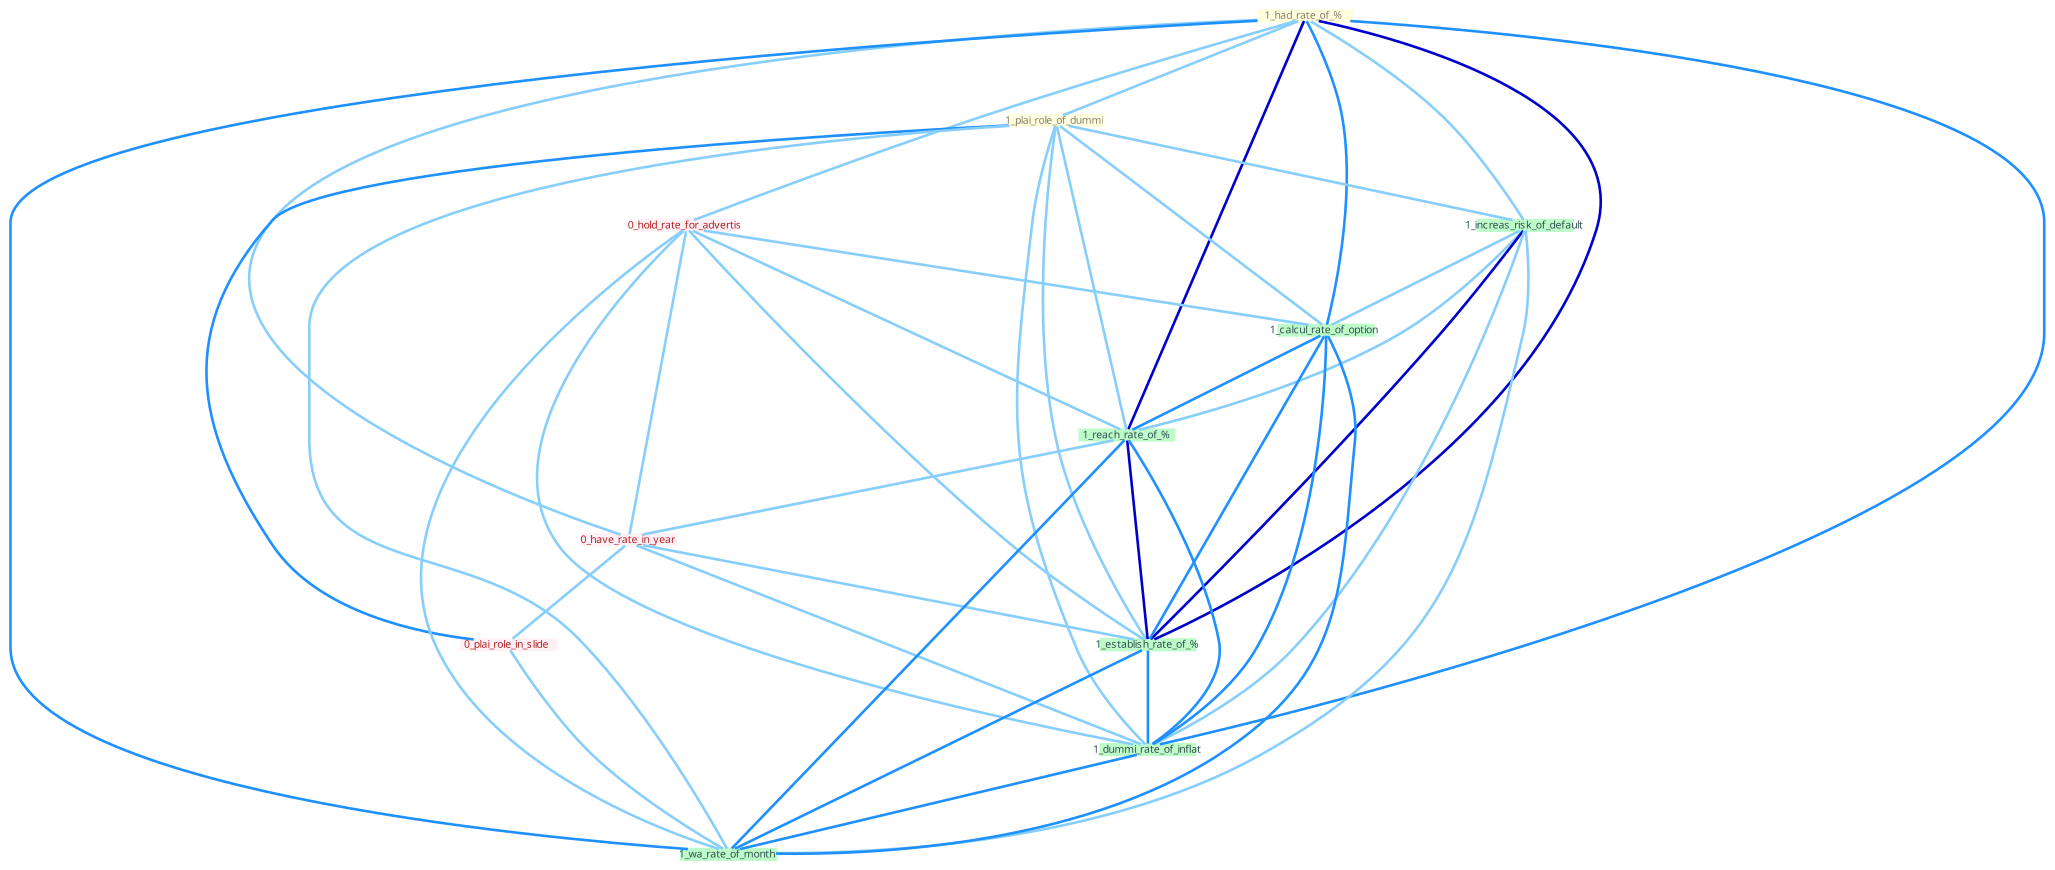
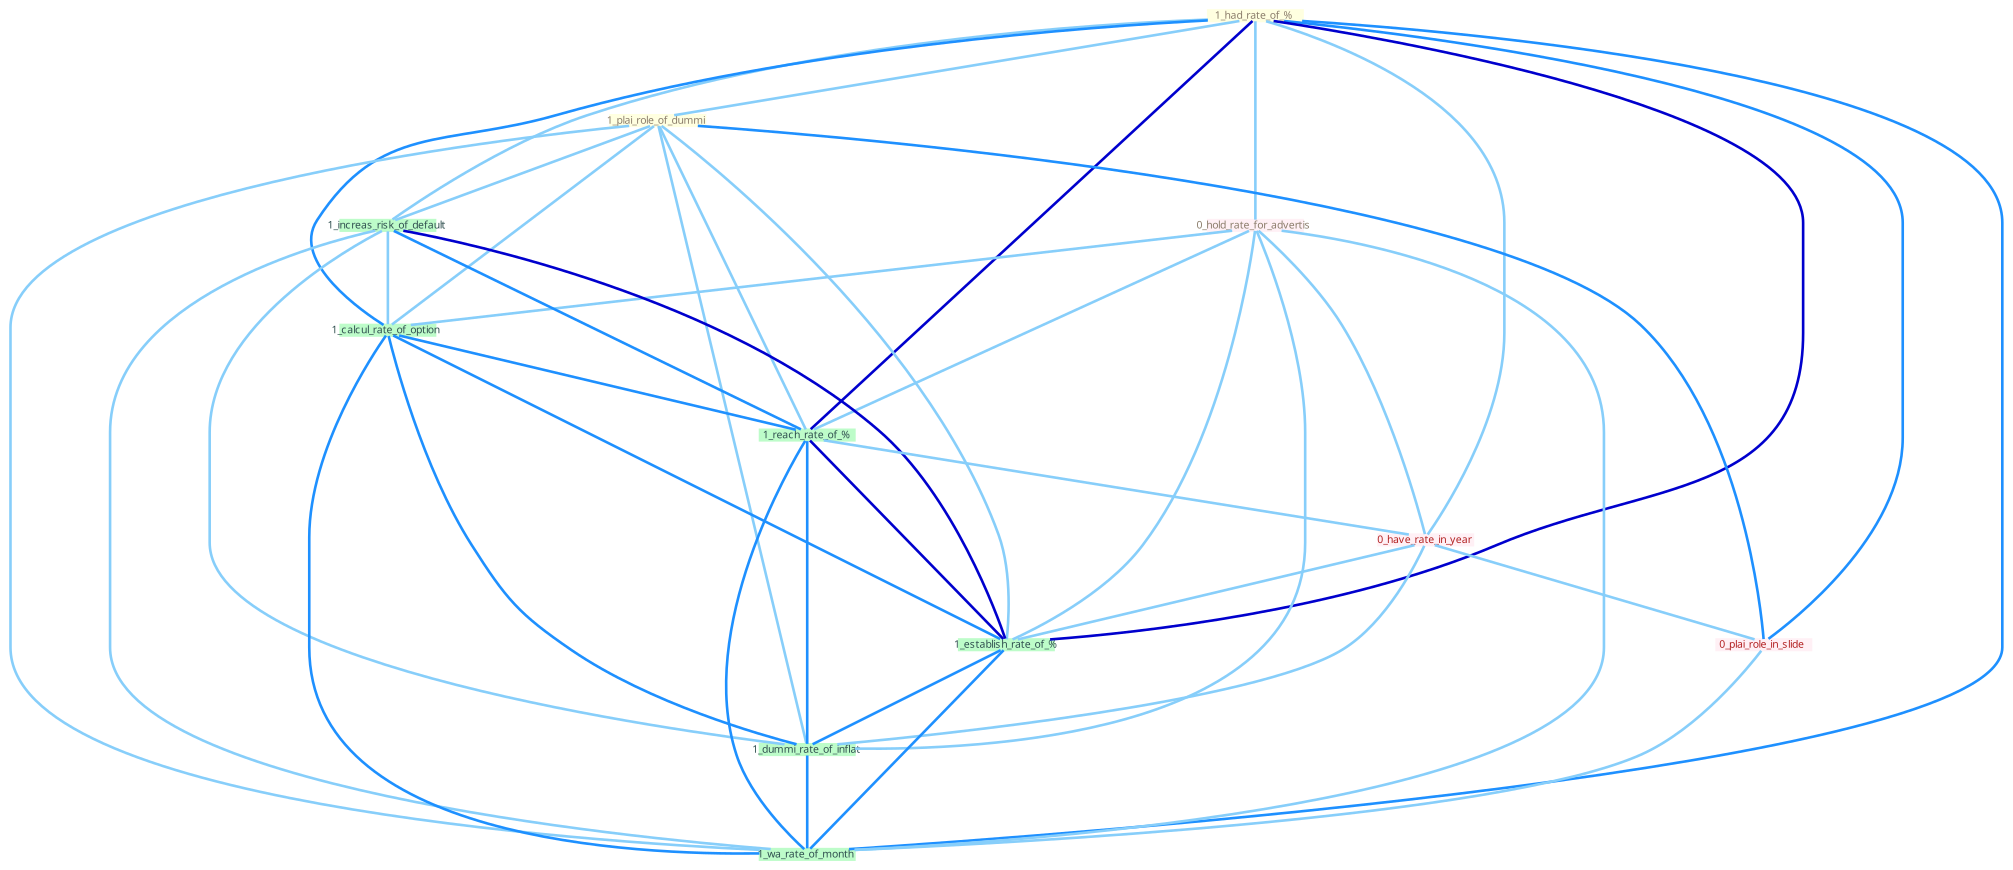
(687, 225) -> (1255, 225)
(1357, 356) -> (597, 330)
(2015, 399) -> (1836, 146)
